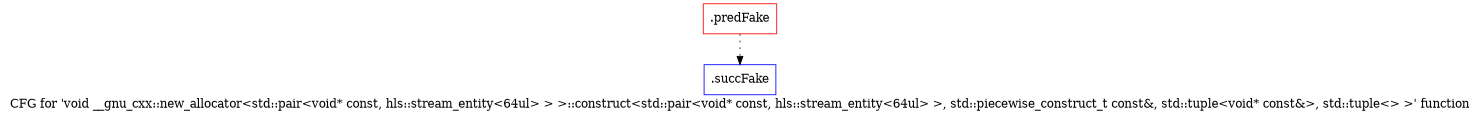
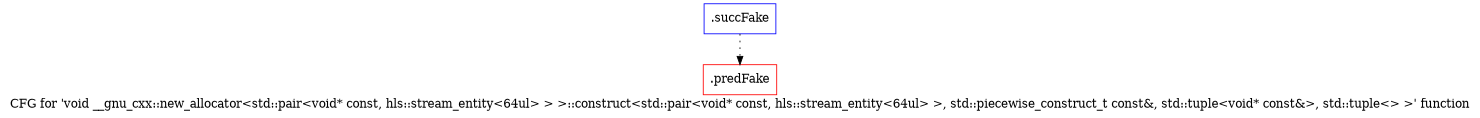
(740, 45) -> (740, 45)
